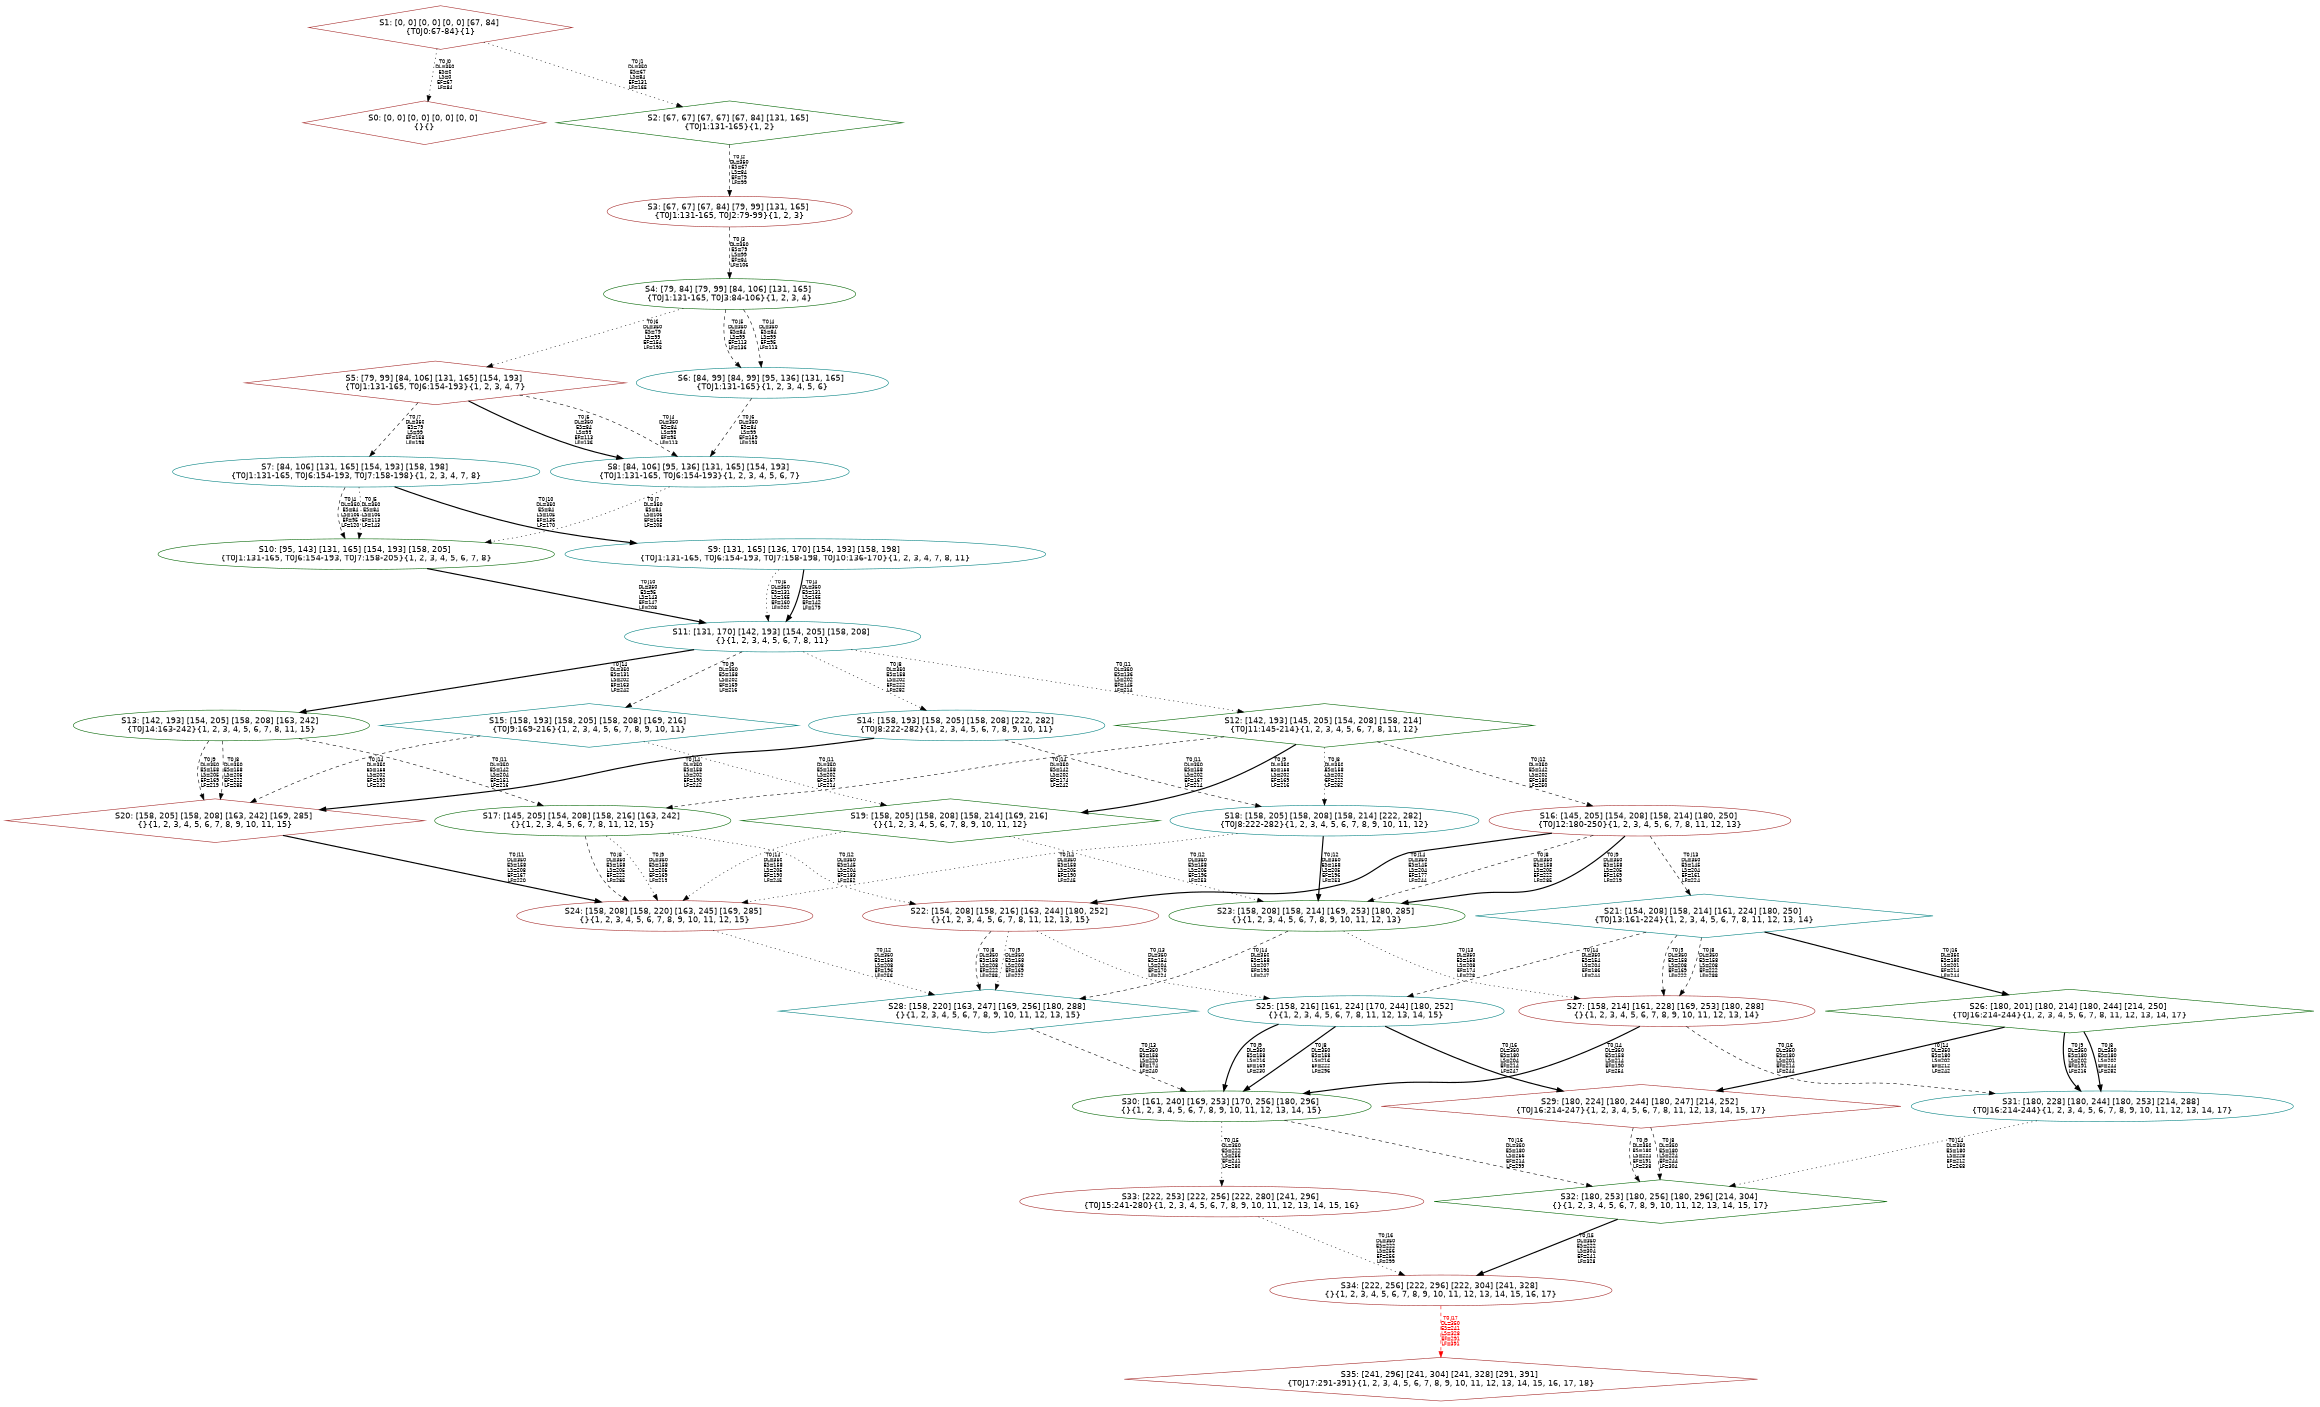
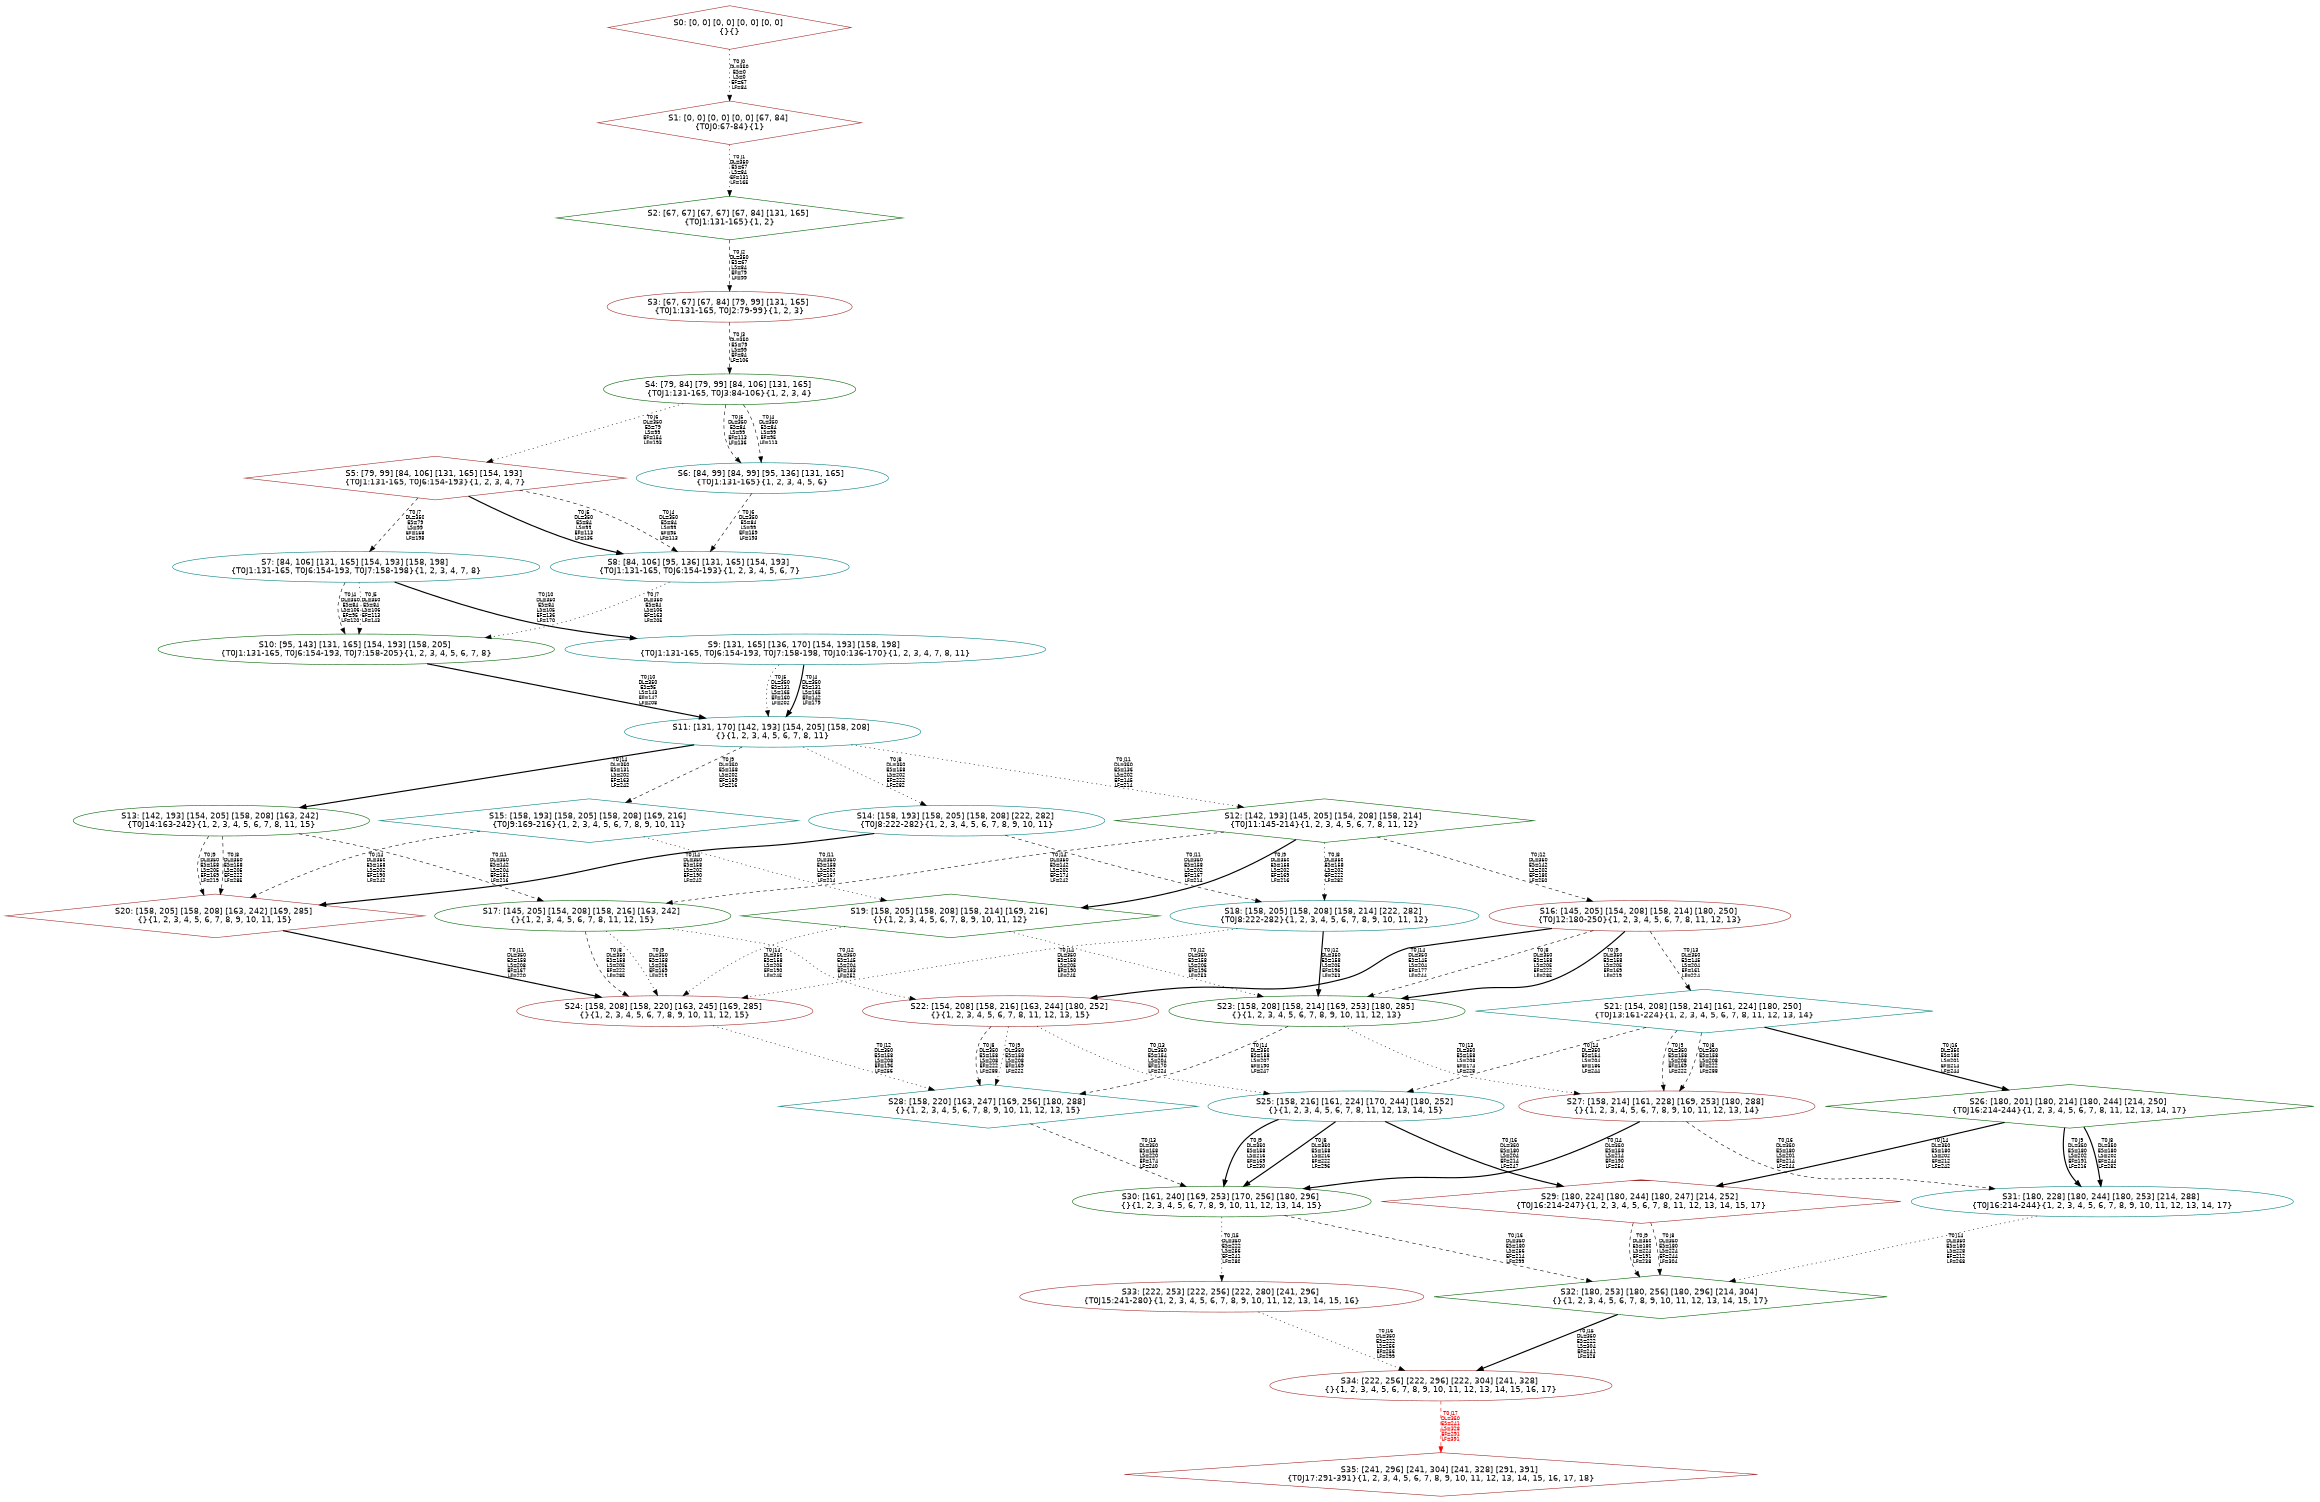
(433, 72) -> (730, 72)
